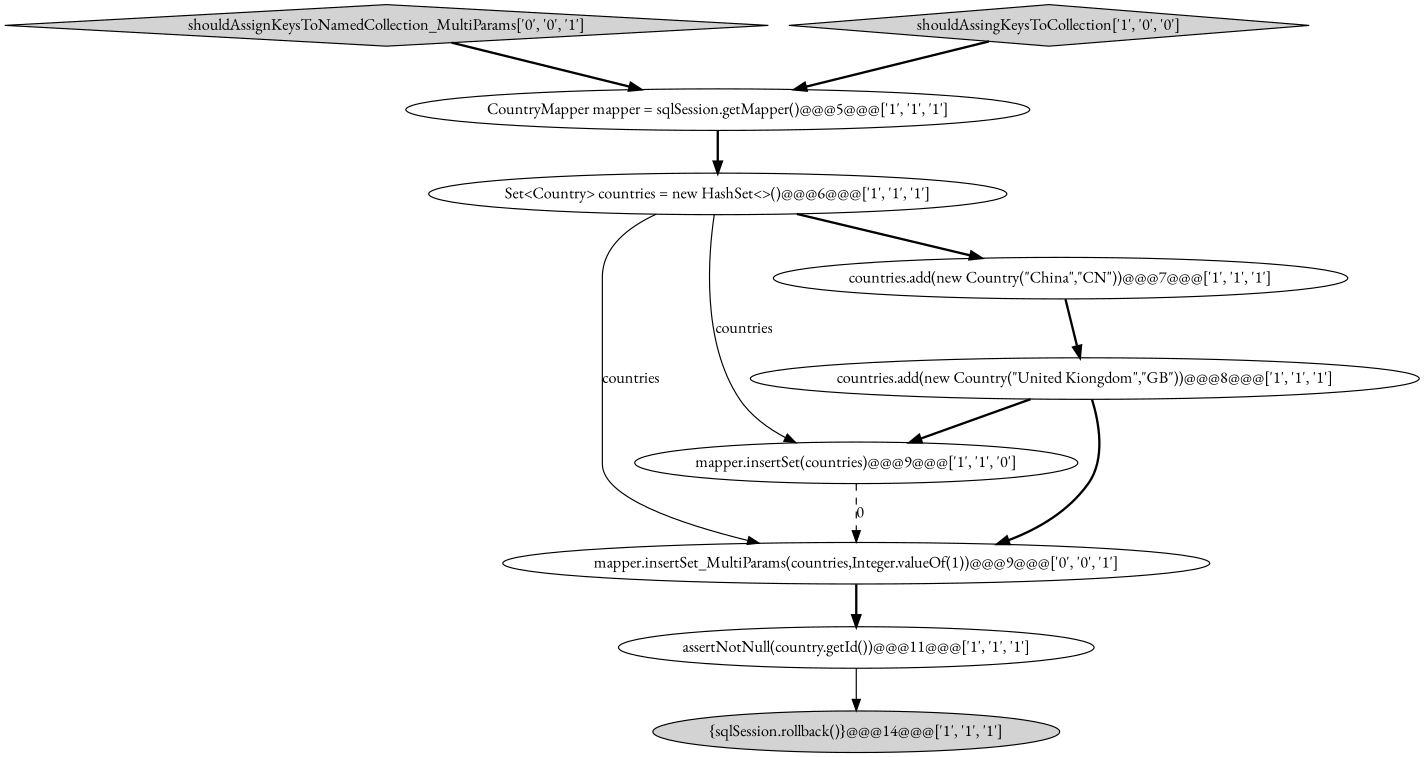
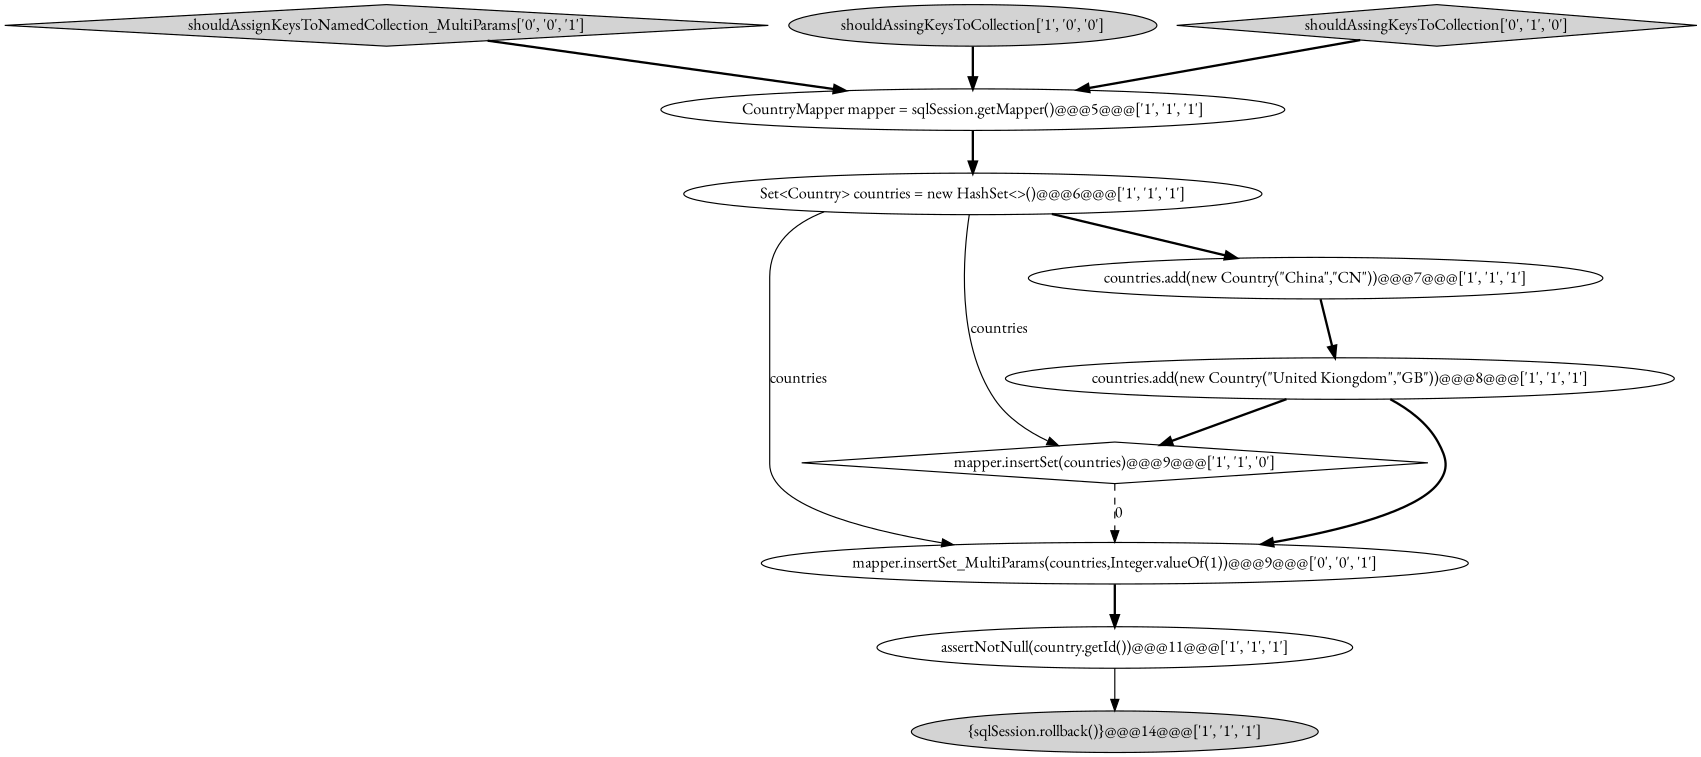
(1049, 25) -> (973, 25)
none -> (1437, 25)
(856, 463) -> (1115, 463)
